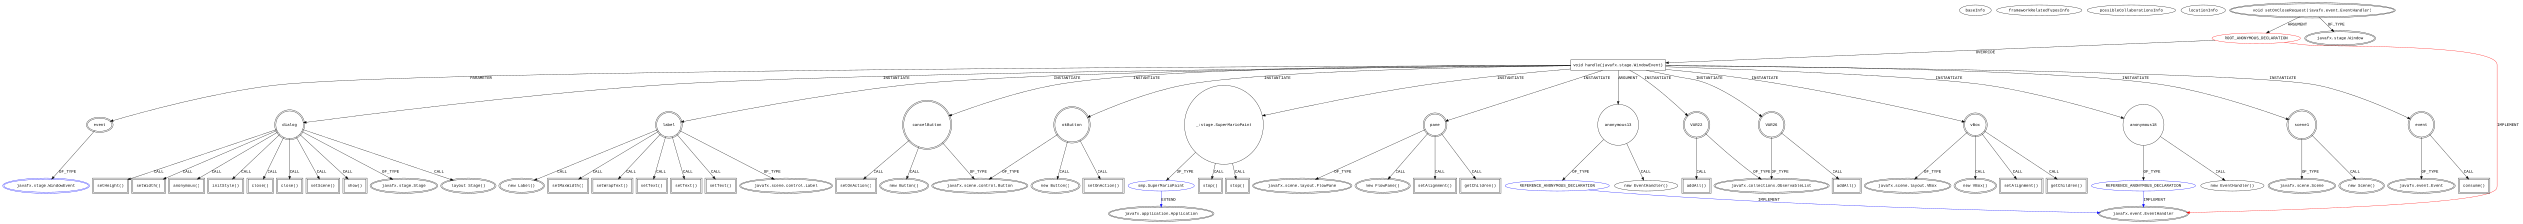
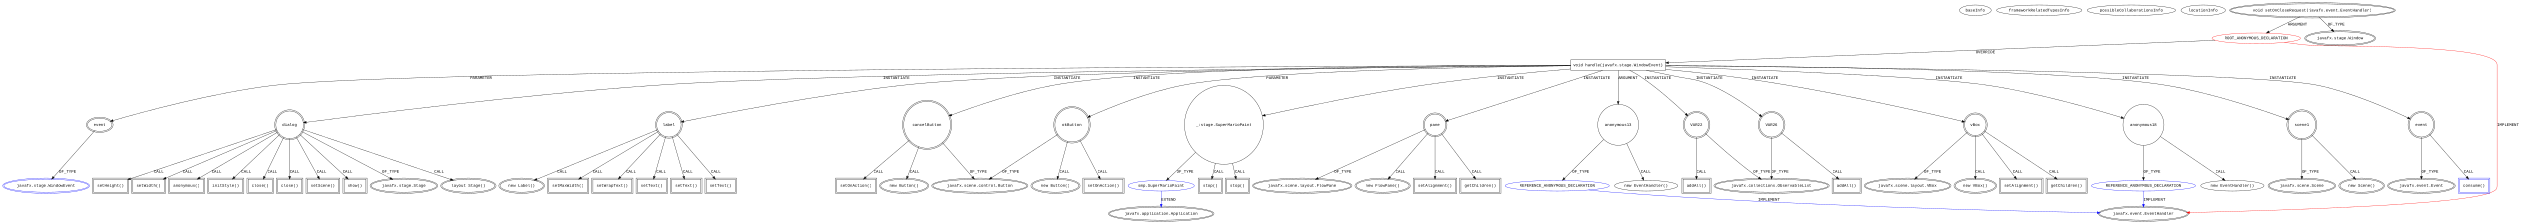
(1277, 78) -> (1277, 78)
(786, 186) -> none
(2474, 186) -> (2474, 186)
